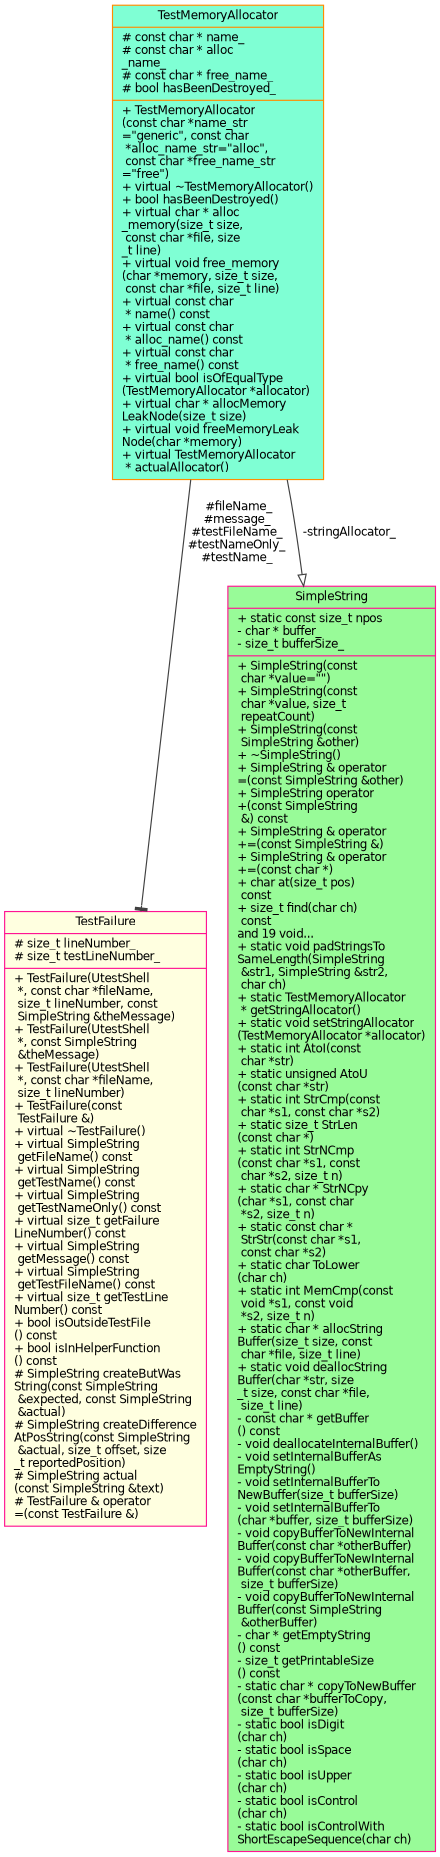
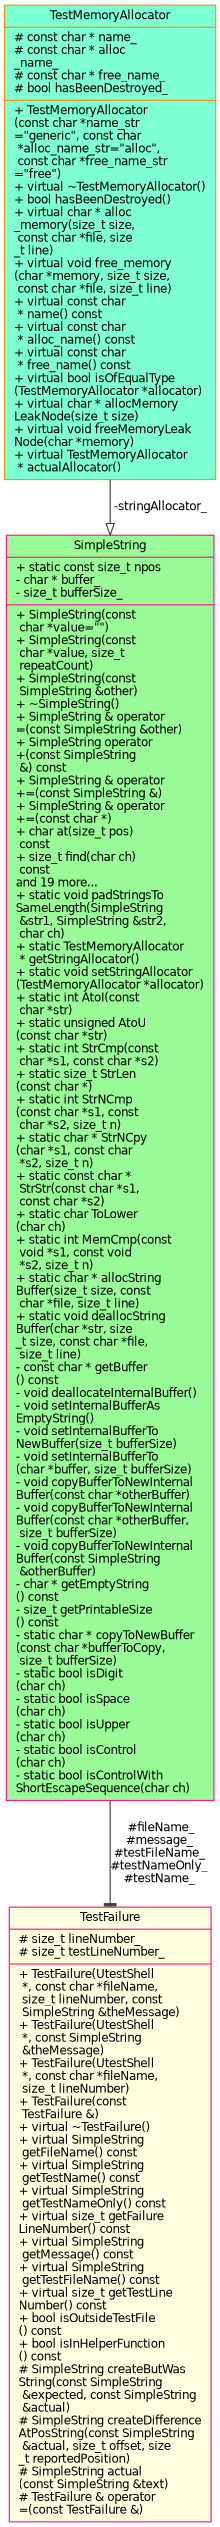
(166, 692) -> (110, 1851)
(276, 934) -> (57, 883)
